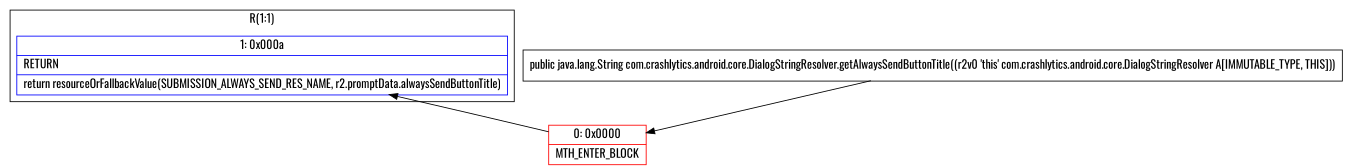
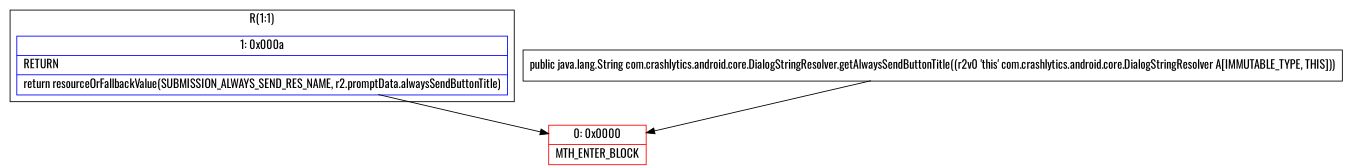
(473, 114) -> (459, 113)
